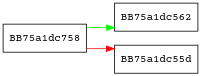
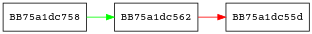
(96, 49) -> (208, 17)
